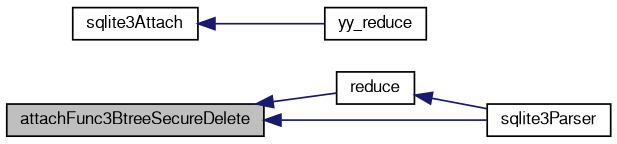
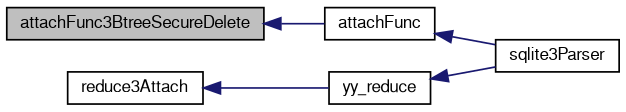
(135, 24) -> (135, 88)
(376, 88) -> (380, 24)
(384, 120) -> (472, 71)
